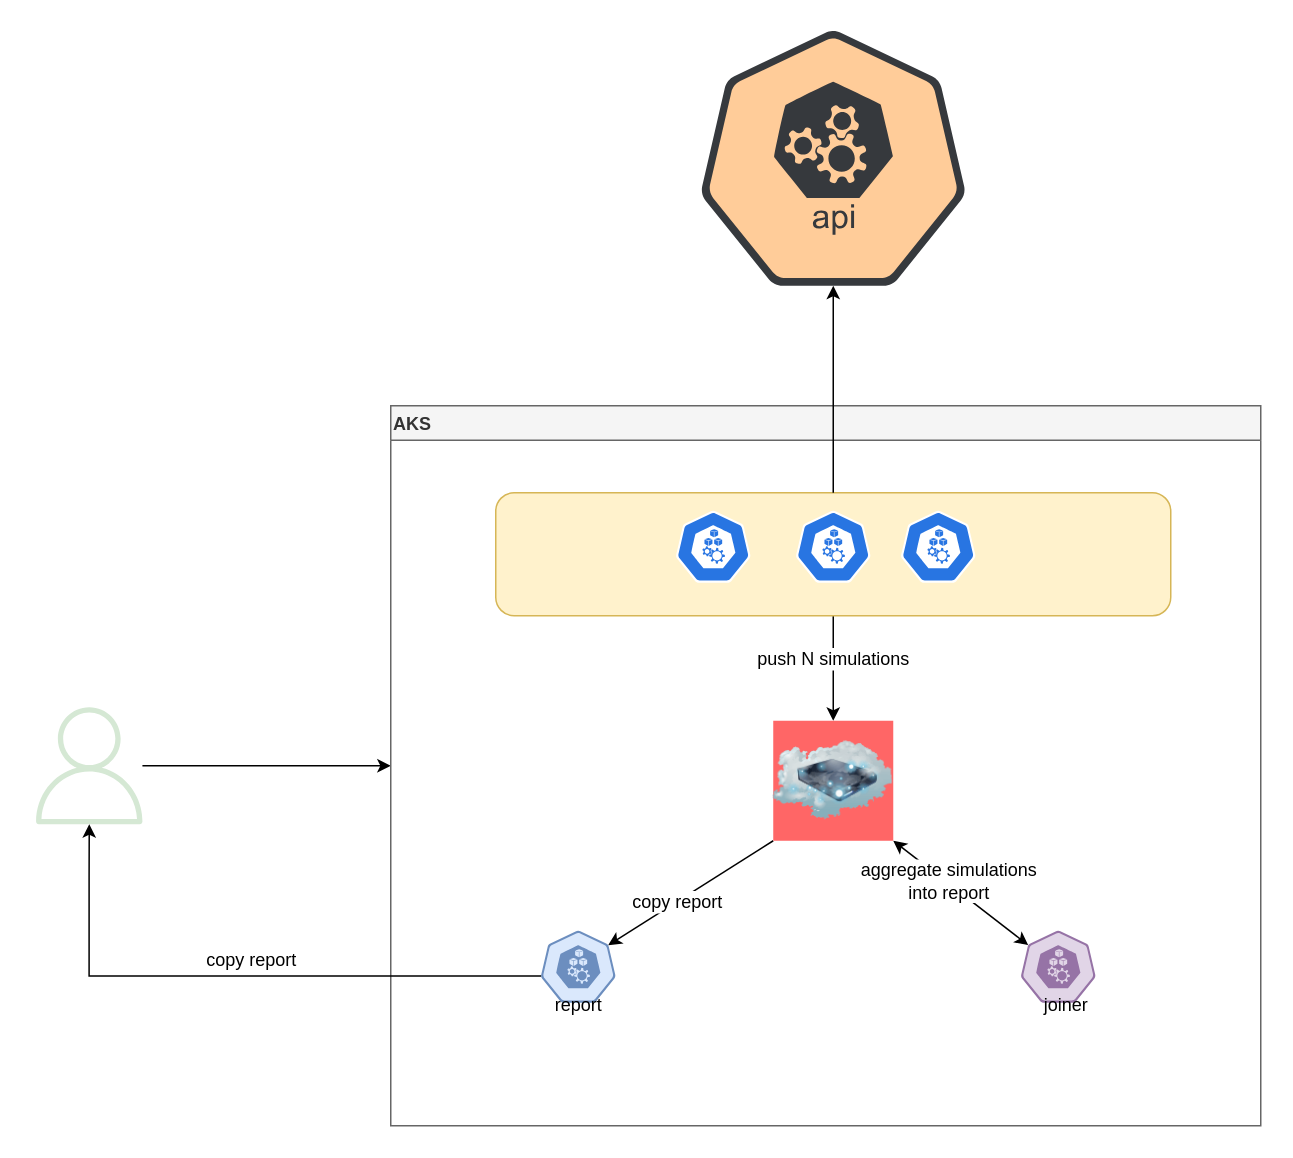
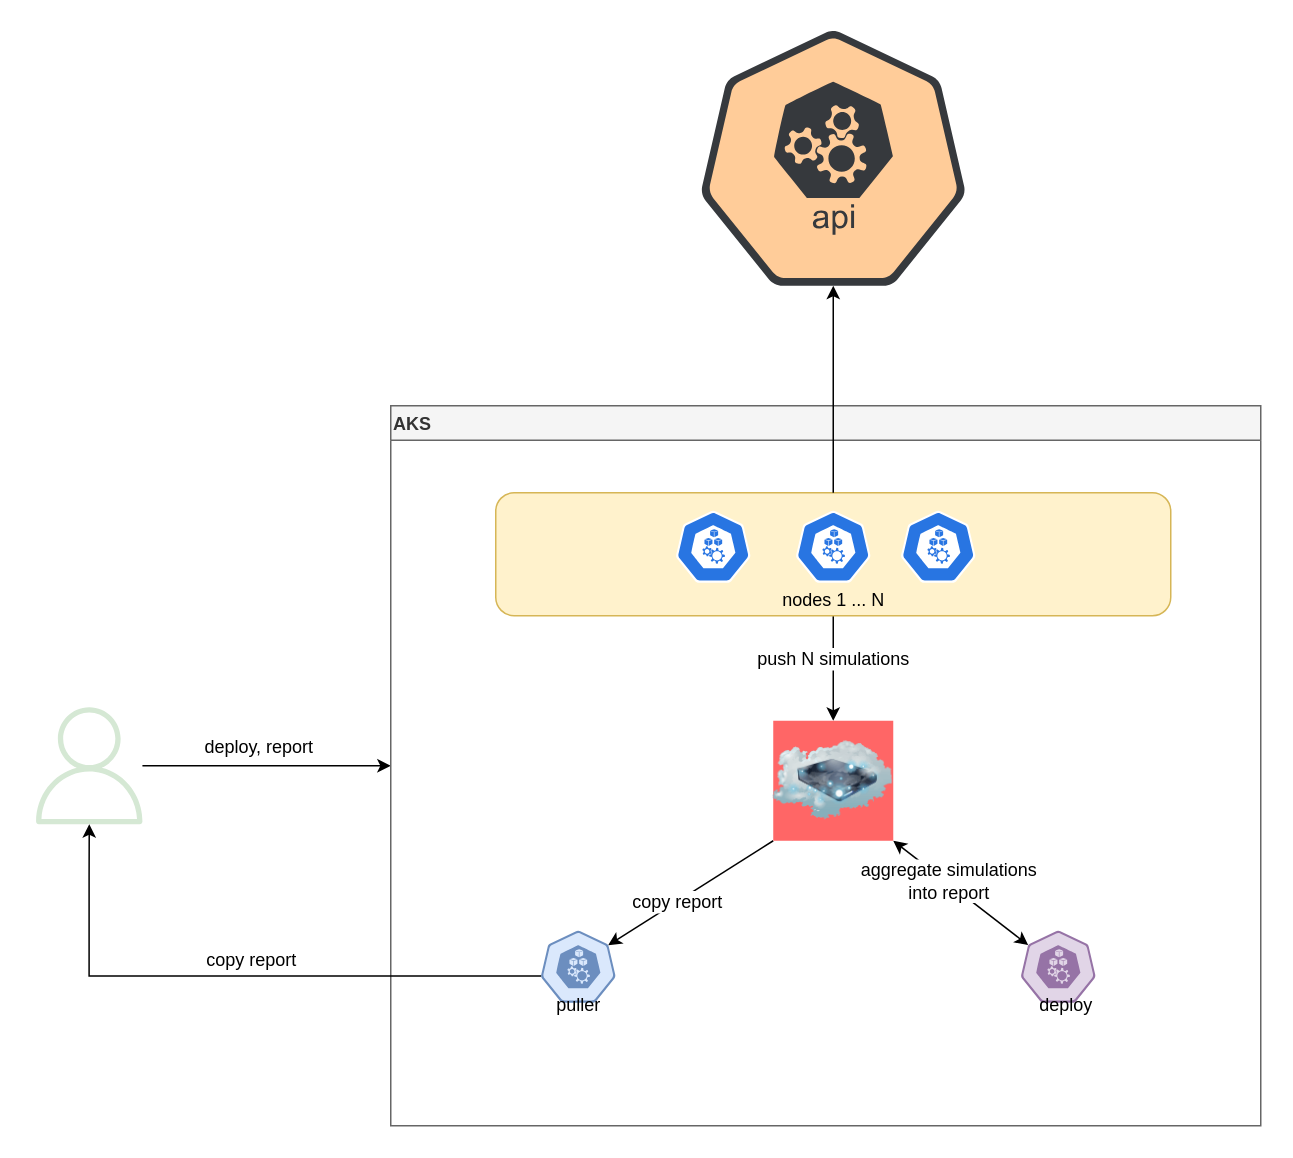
none -> (833, 601)
none -> (259, 748)
(579, 1006) -> (579, 1006)
(1067, 1006) -> (1067, 1006)
